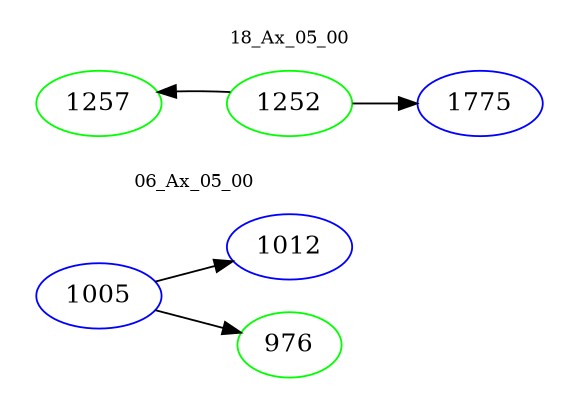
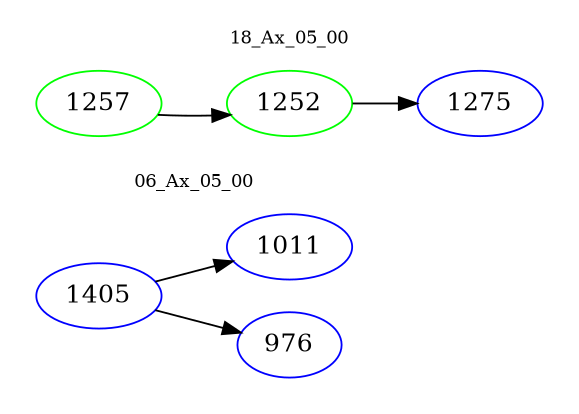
(203, 91) -> (185, 116)
(480, 103) -> (480, 103)
(290, 247) -> (290, 247)
(99, 296) -> (99, 296)
(290, 345) -> (290, 345)
